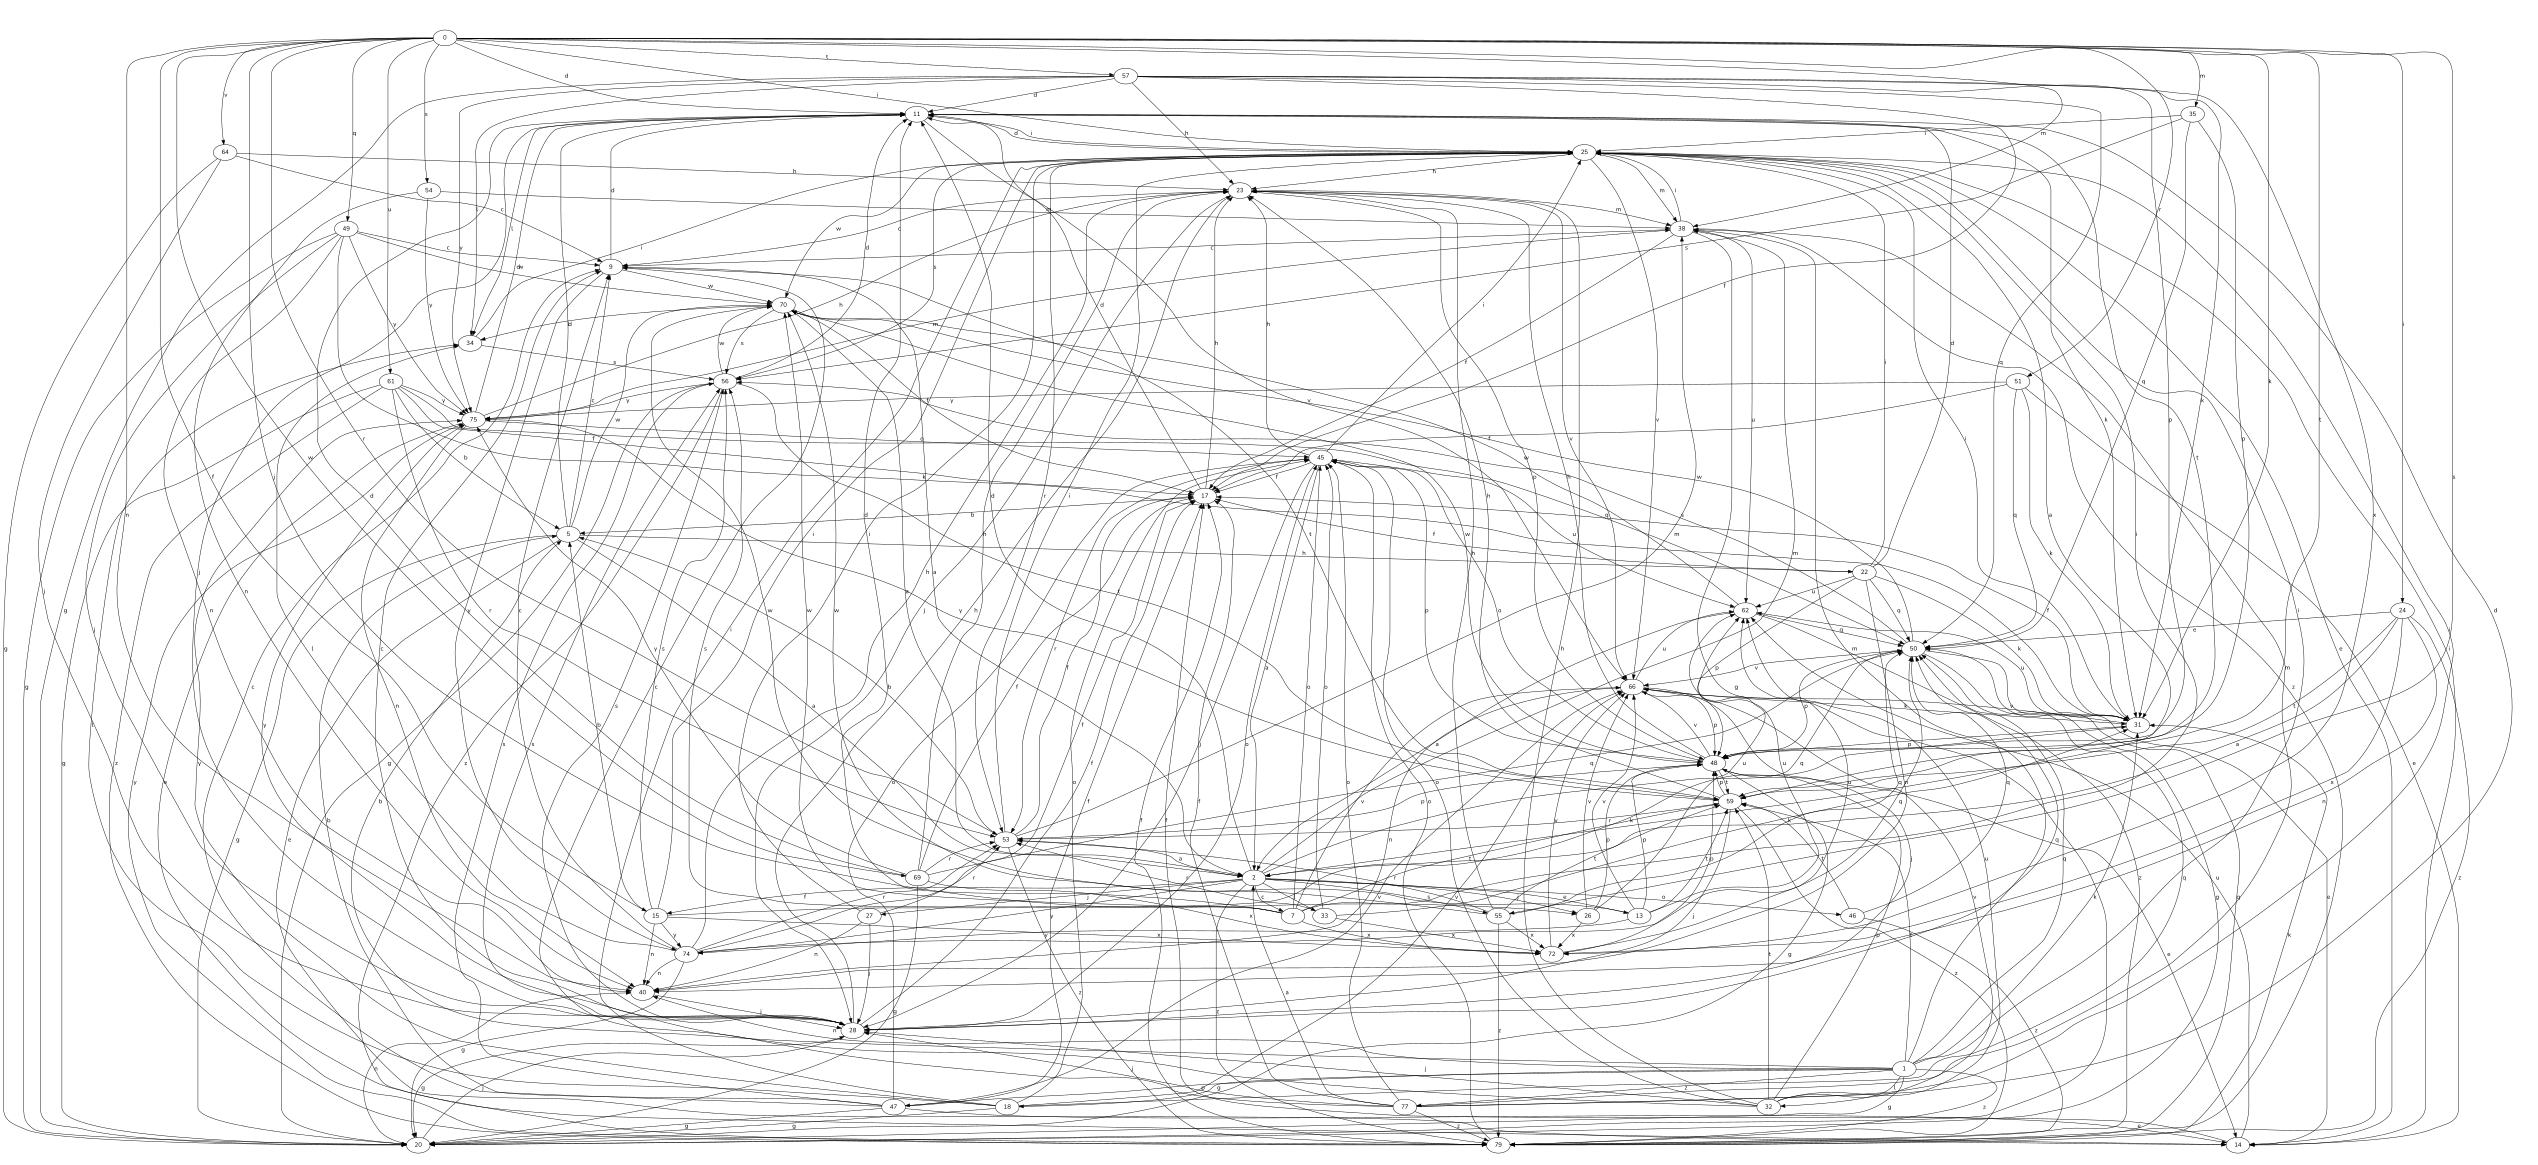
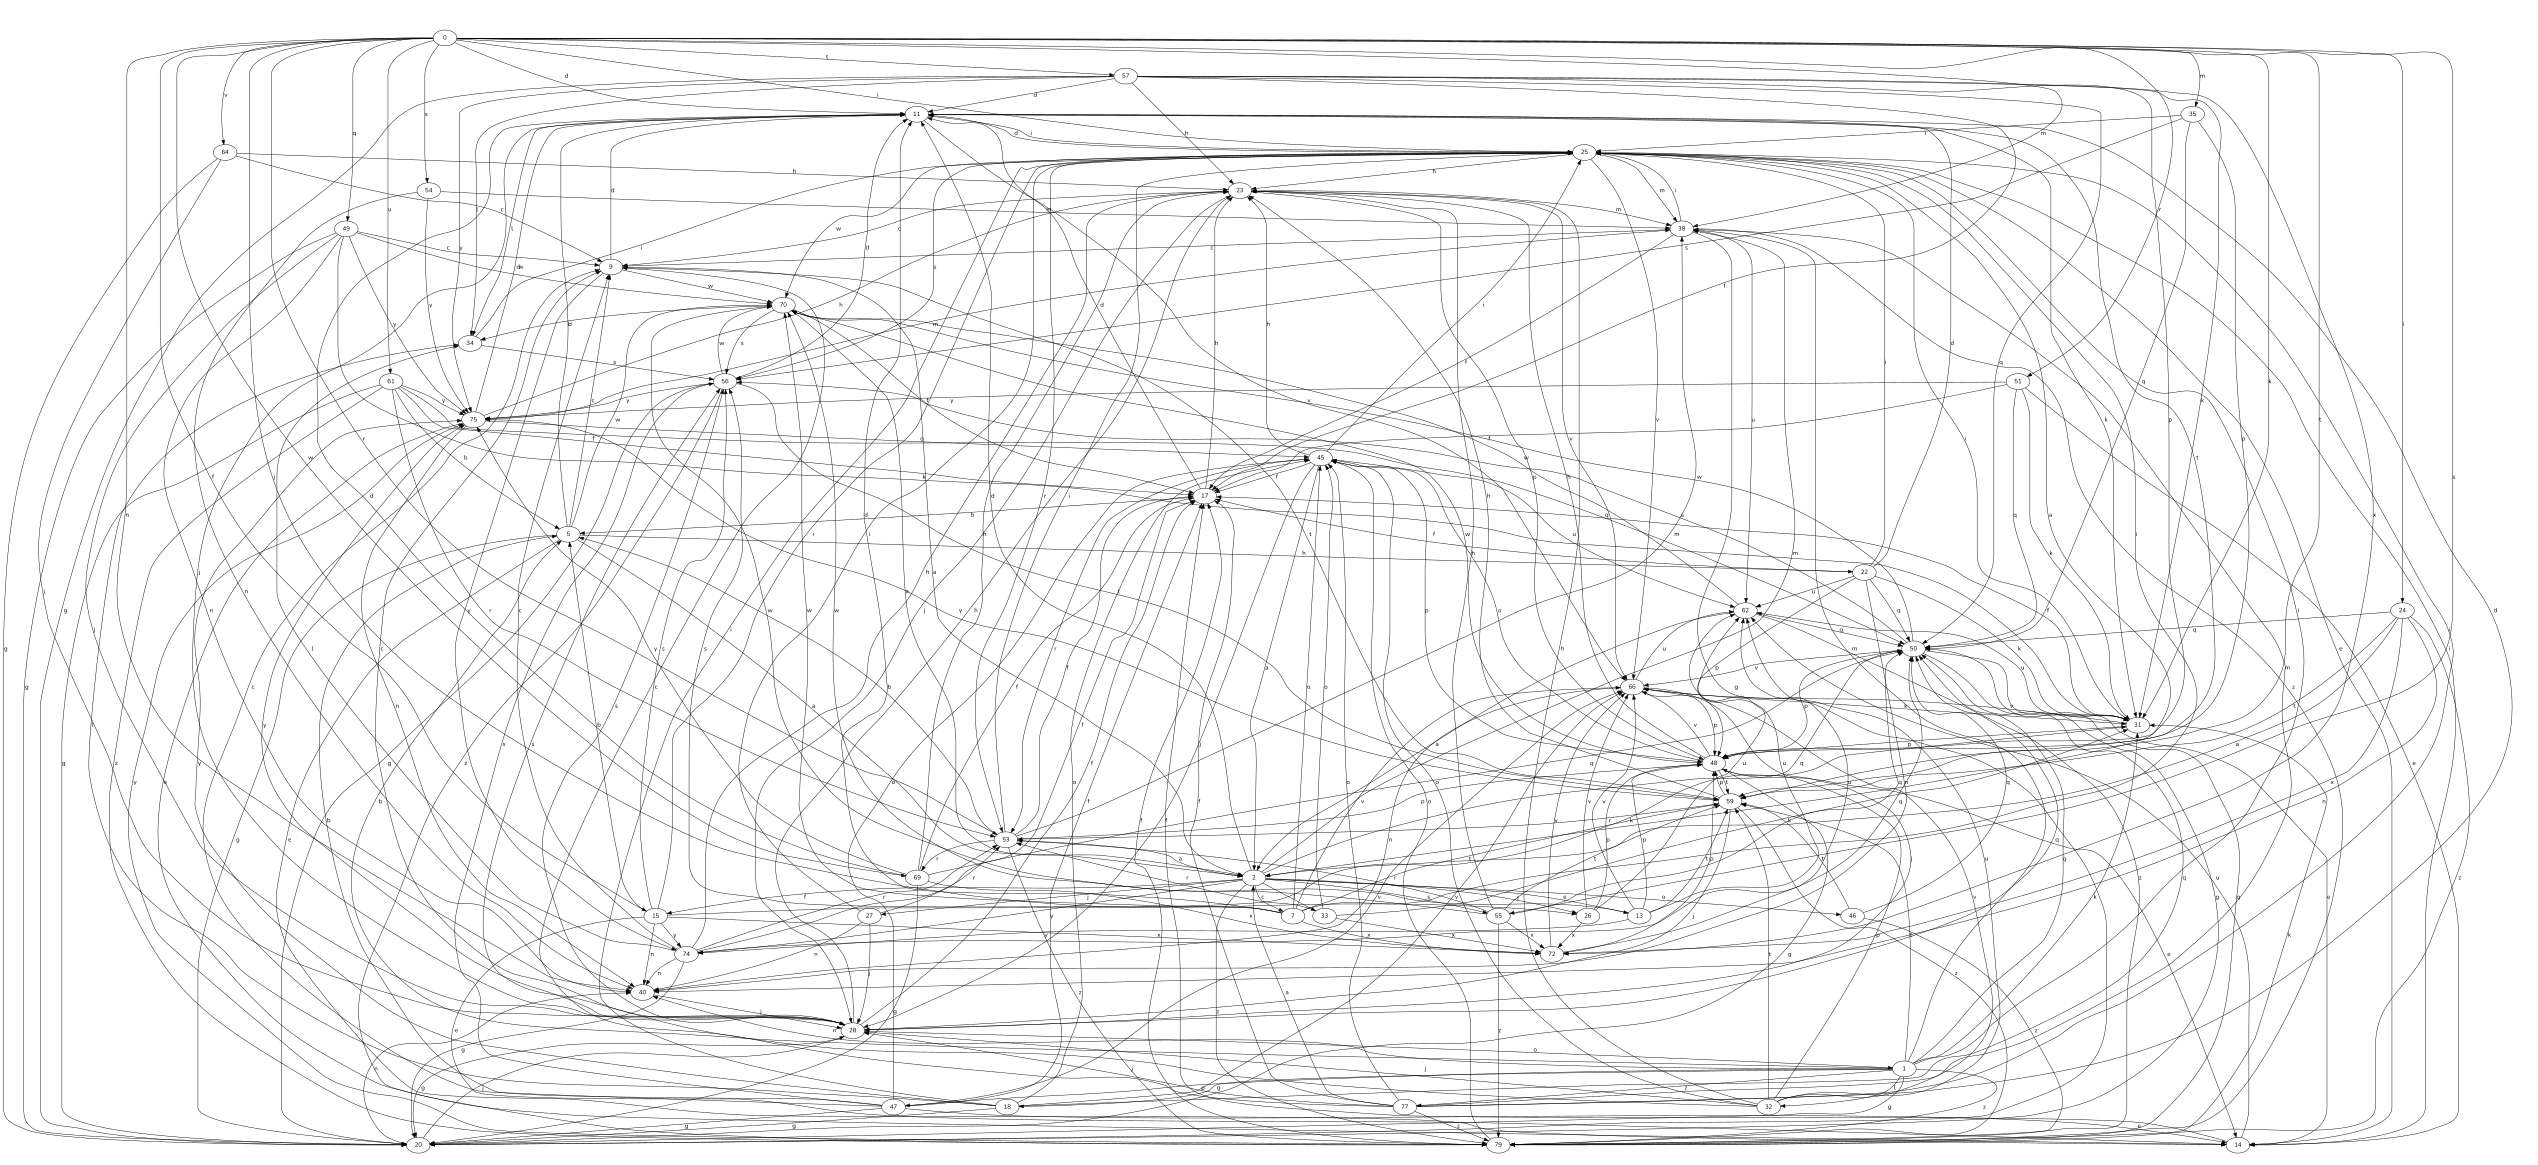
(2195, 630) -> (2195, 630)
(1218, 839) -> (1402, 1048)
(950, 855) -> (956, 847)
none -> (1195, 1121)
